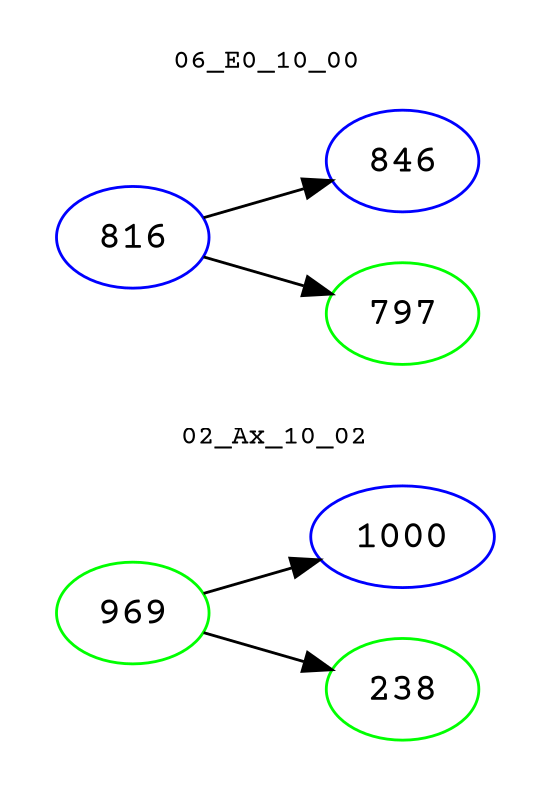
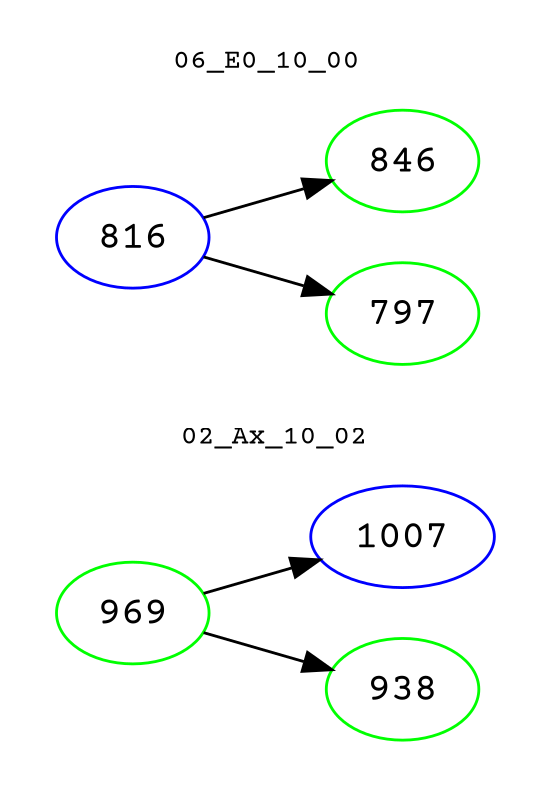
(403, 161) -> (403, 161)
(403, 537) -> (403, 537)
(403, 689) -> (403, 689)
